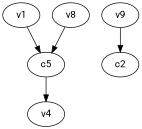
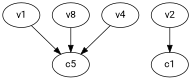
(120, 15) -> (170, 15)
(120, 65) -> (170, 65)
(46, 86) -> (98, 37)
